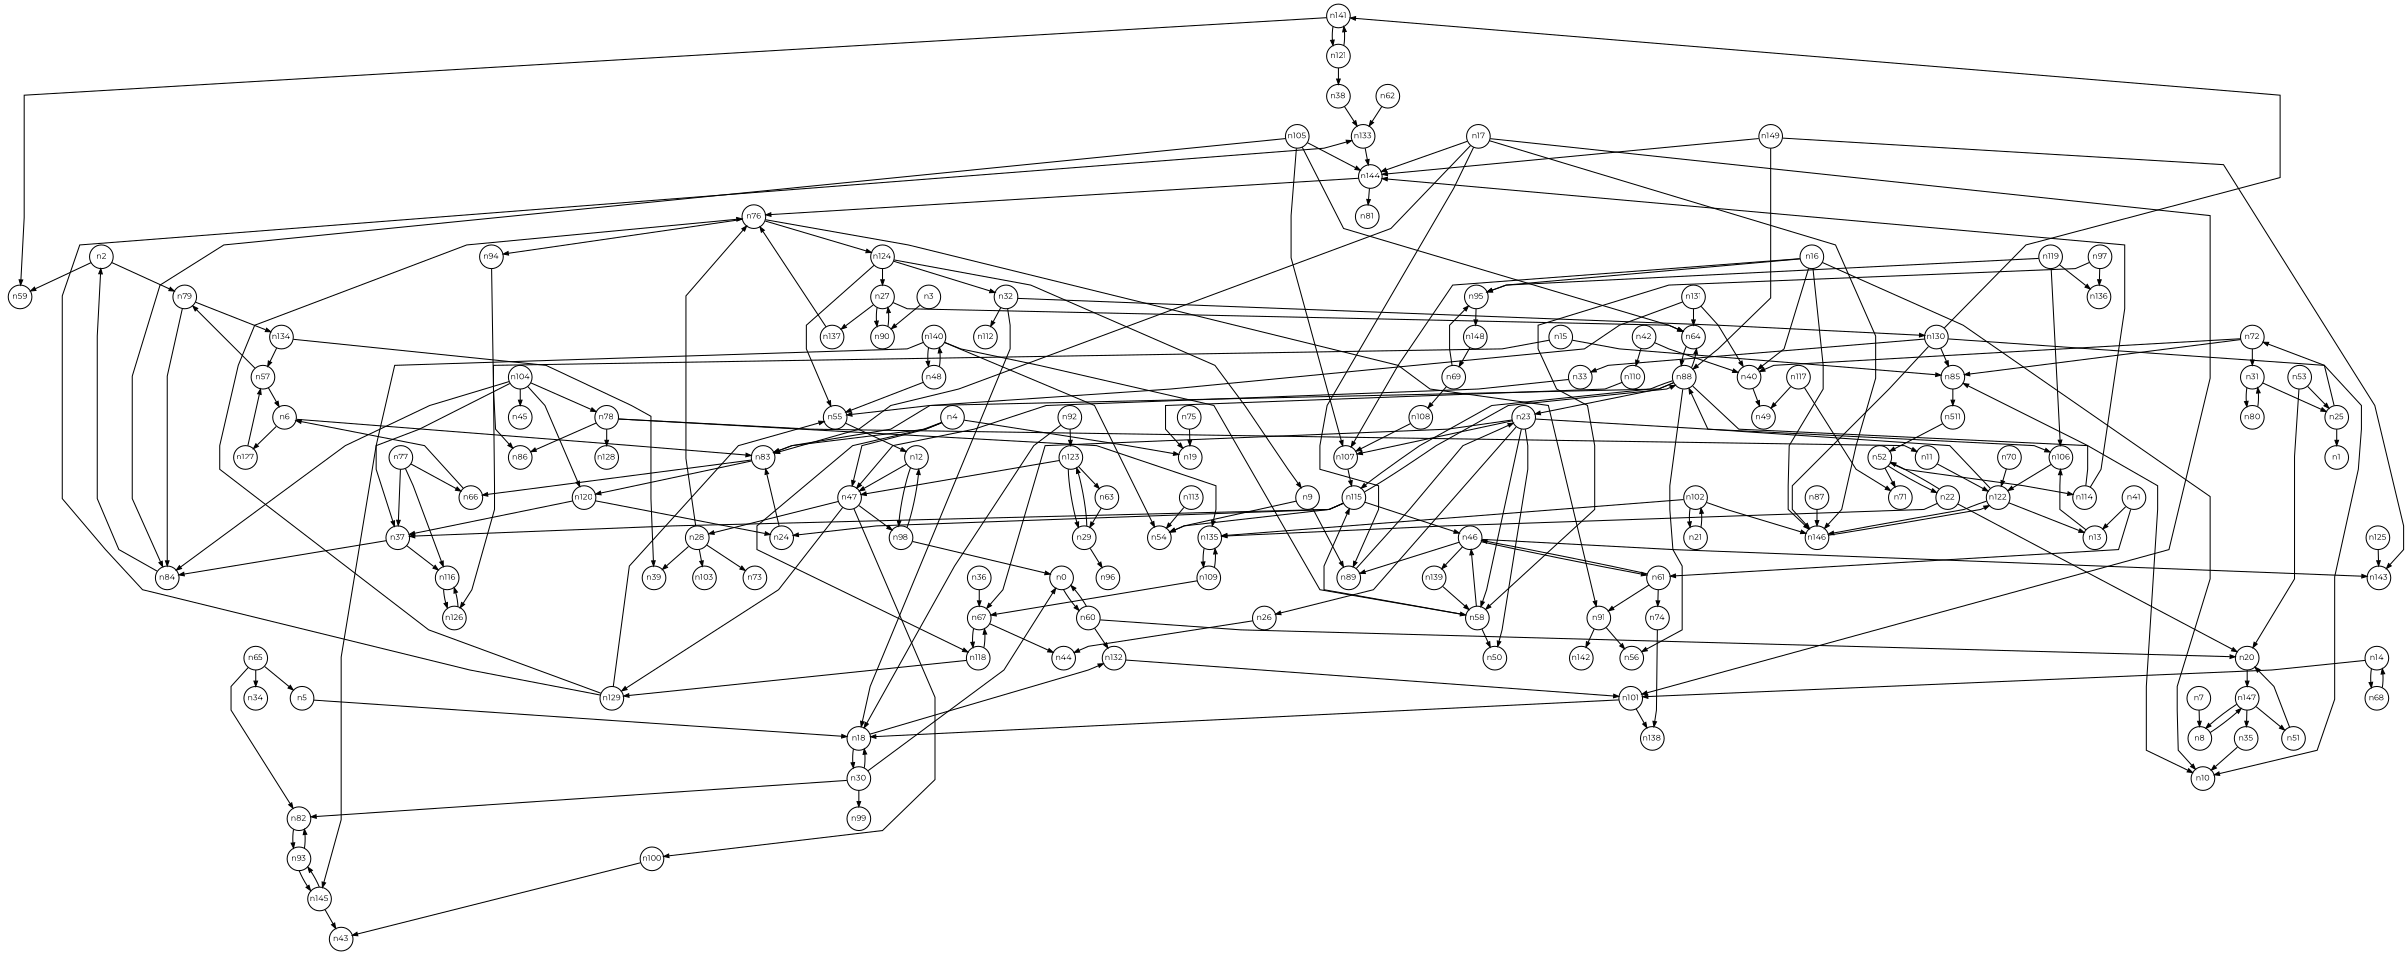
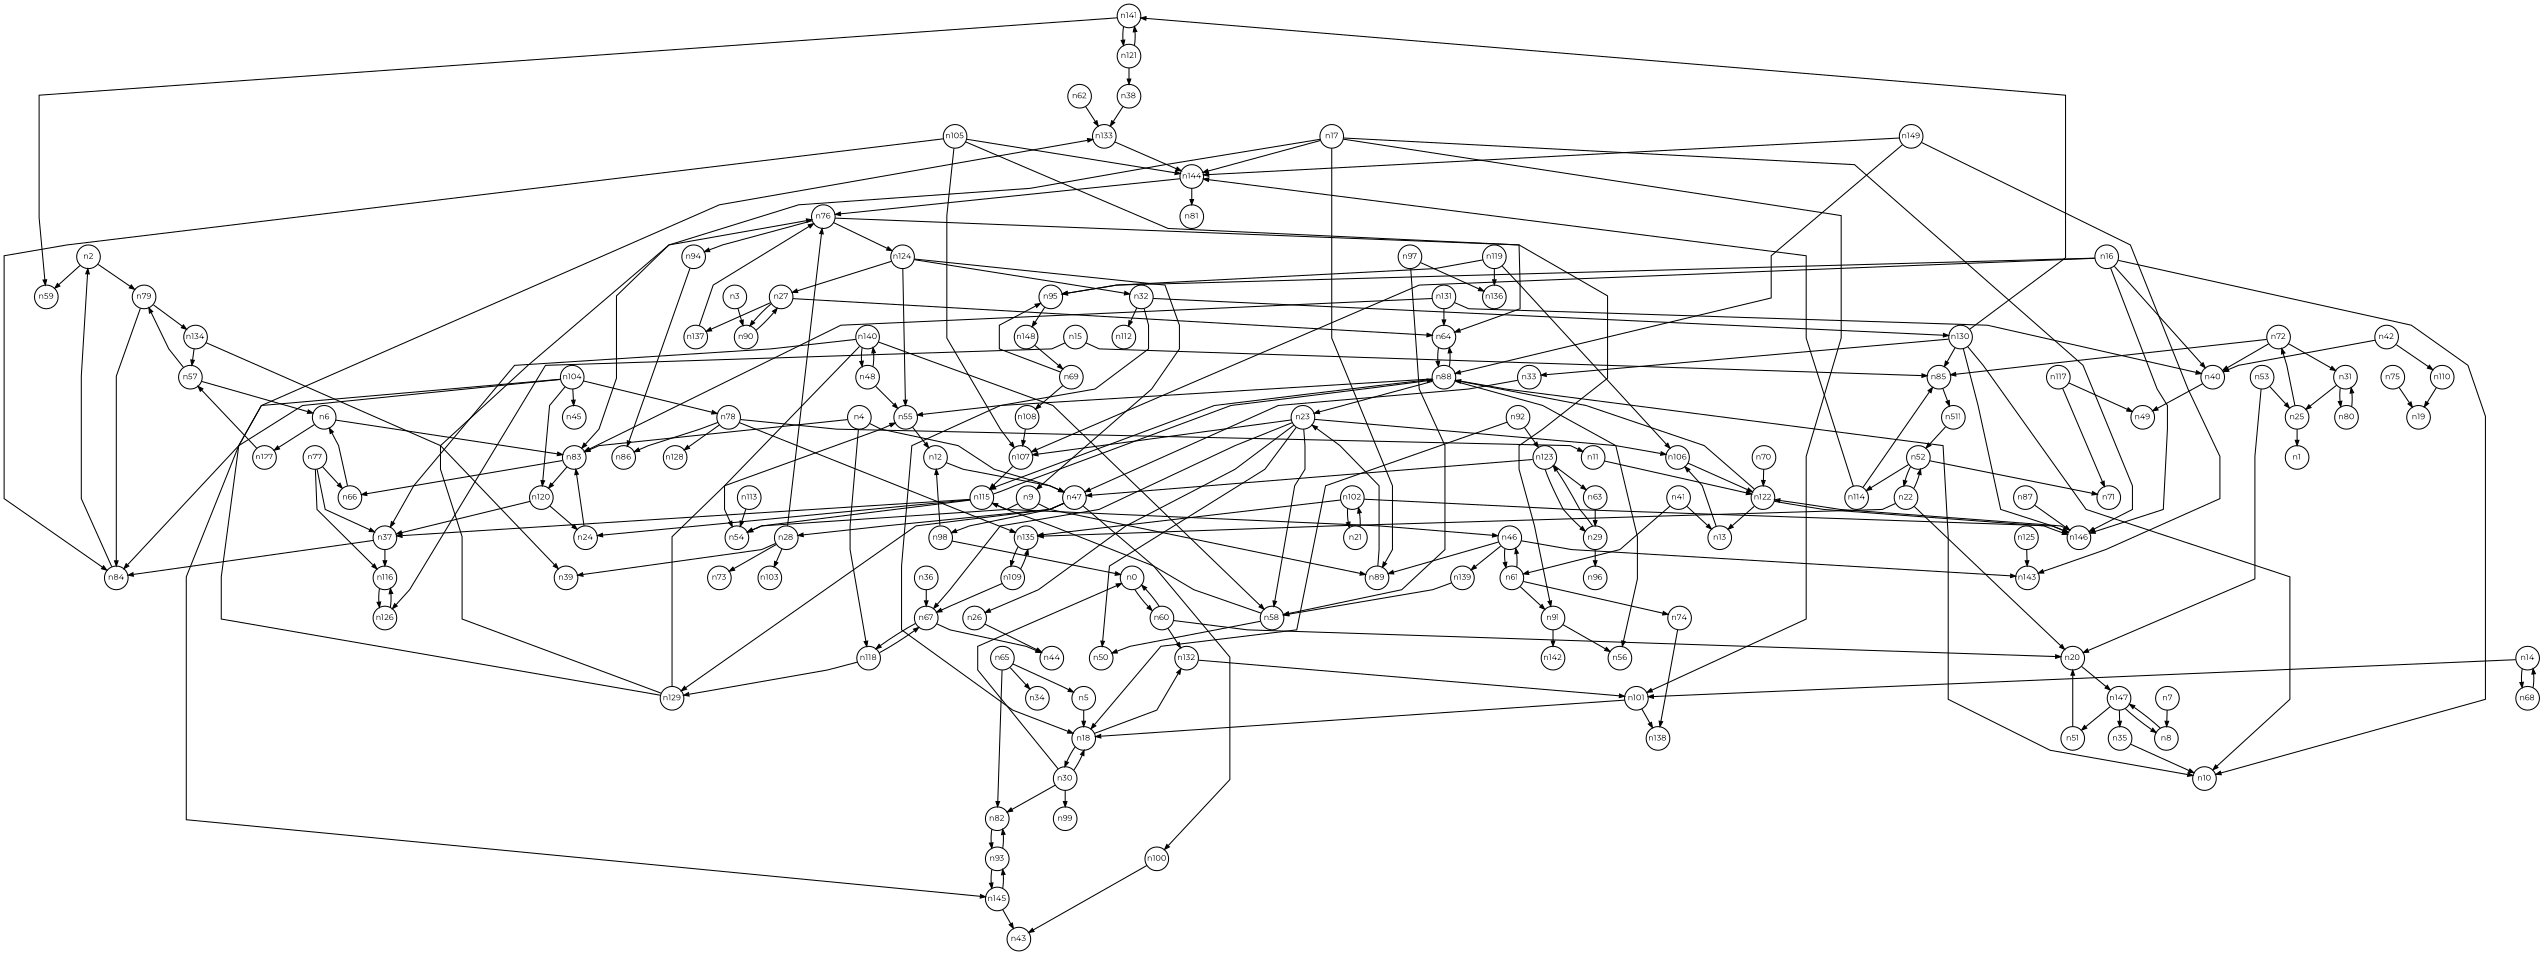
(1069, 436) -> none
(903, 494) -> none
(1474, 581) -> none
